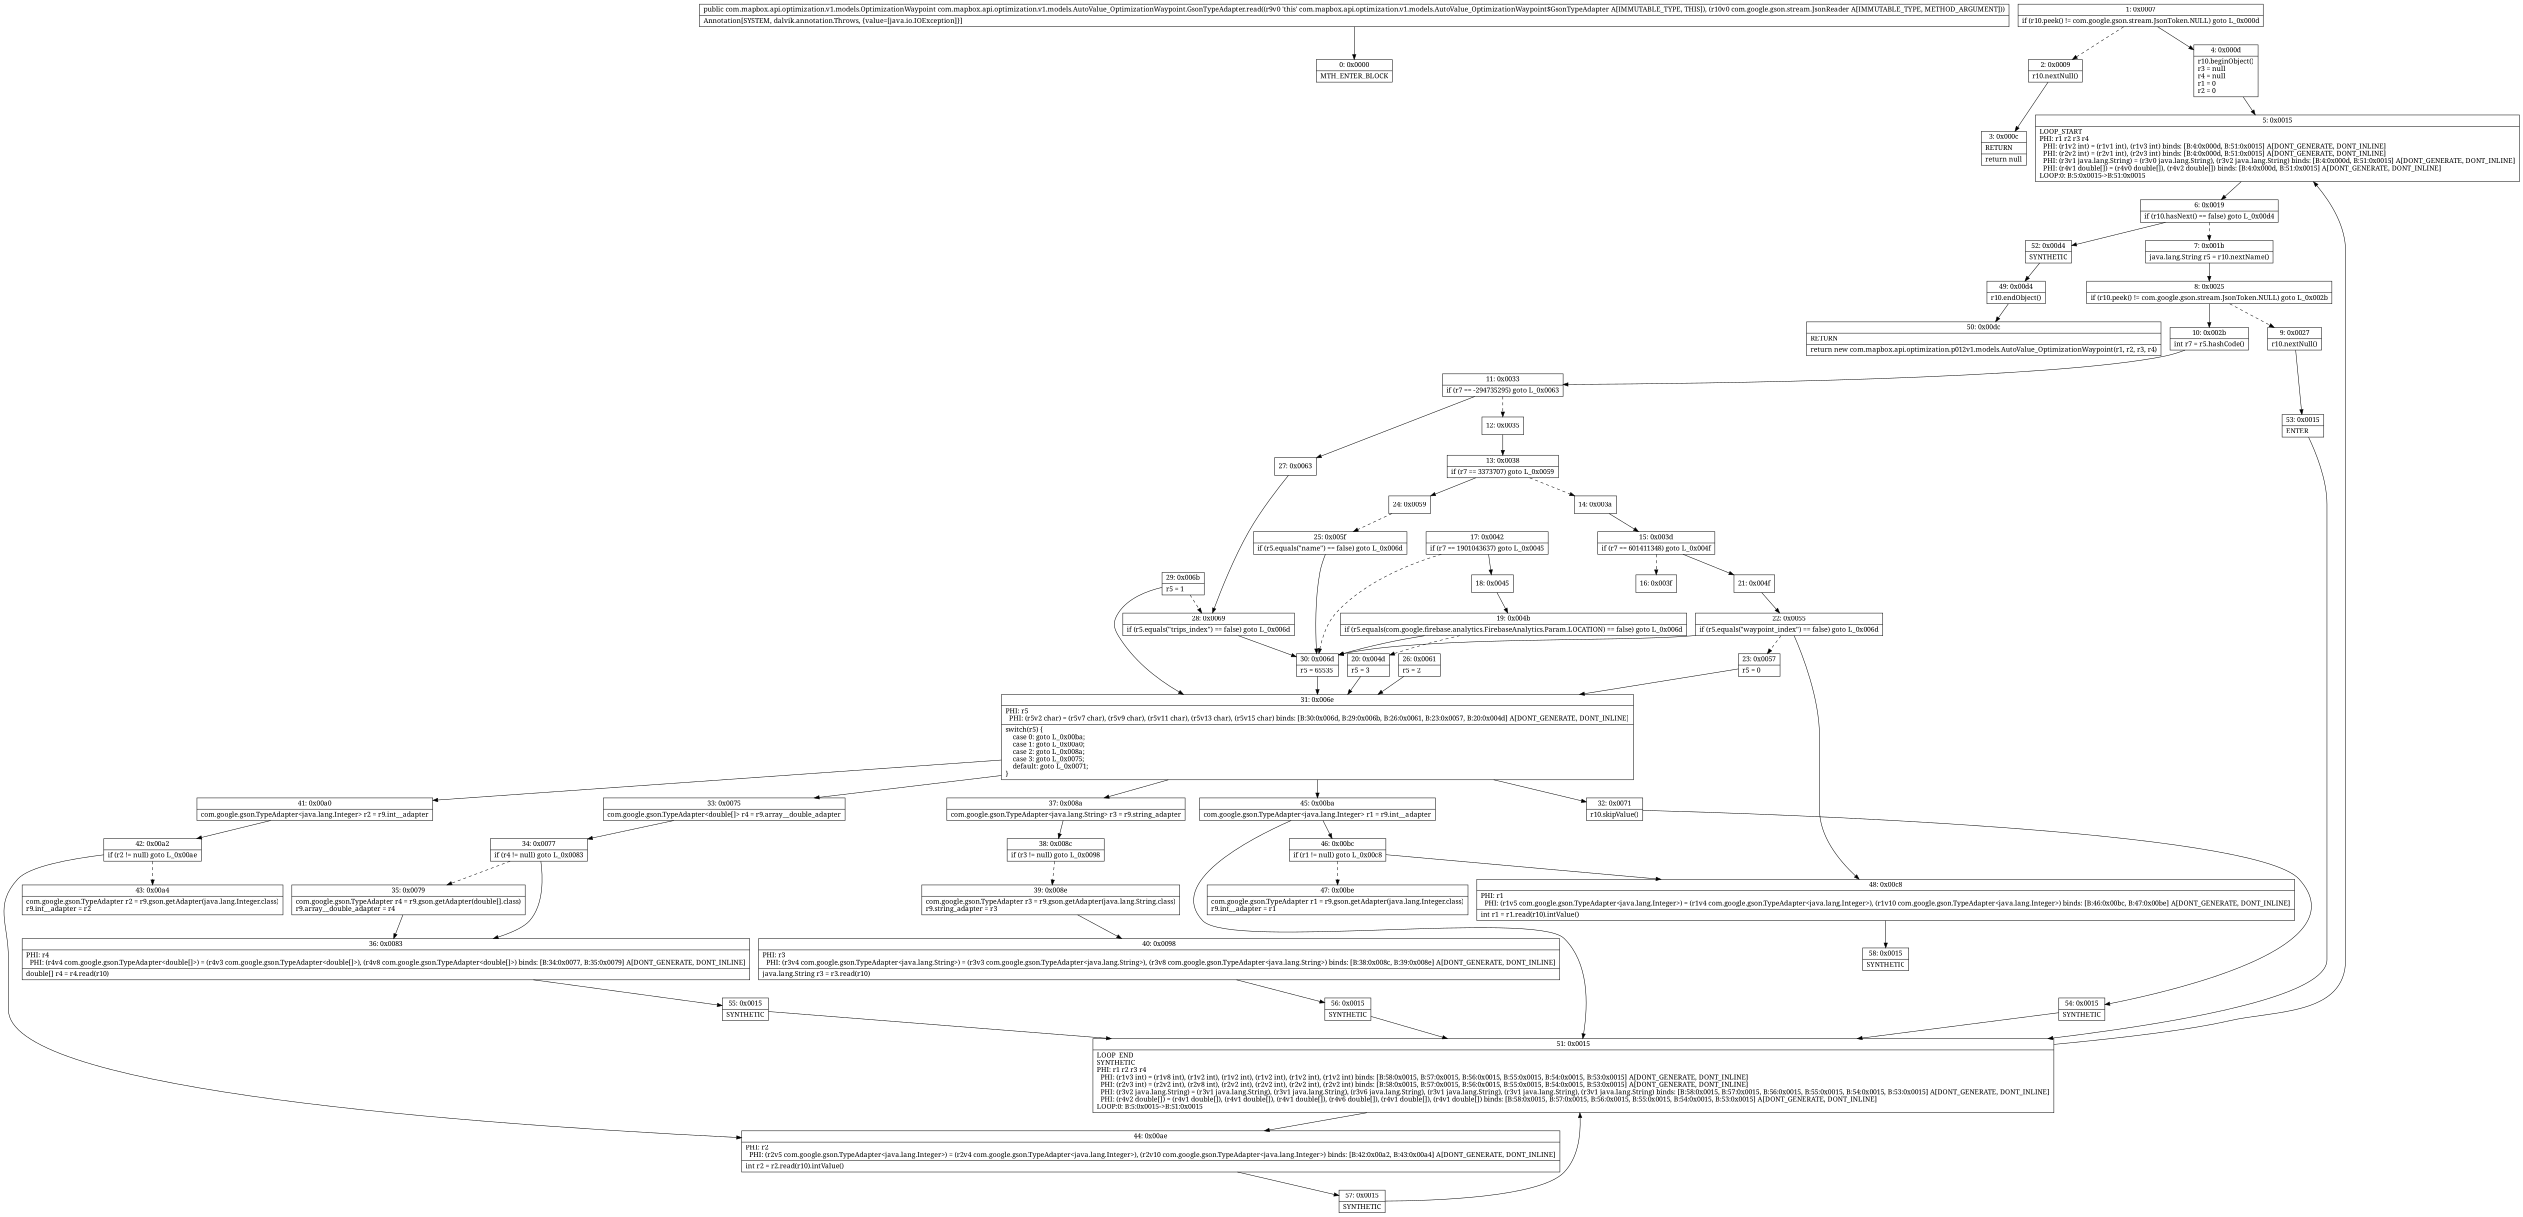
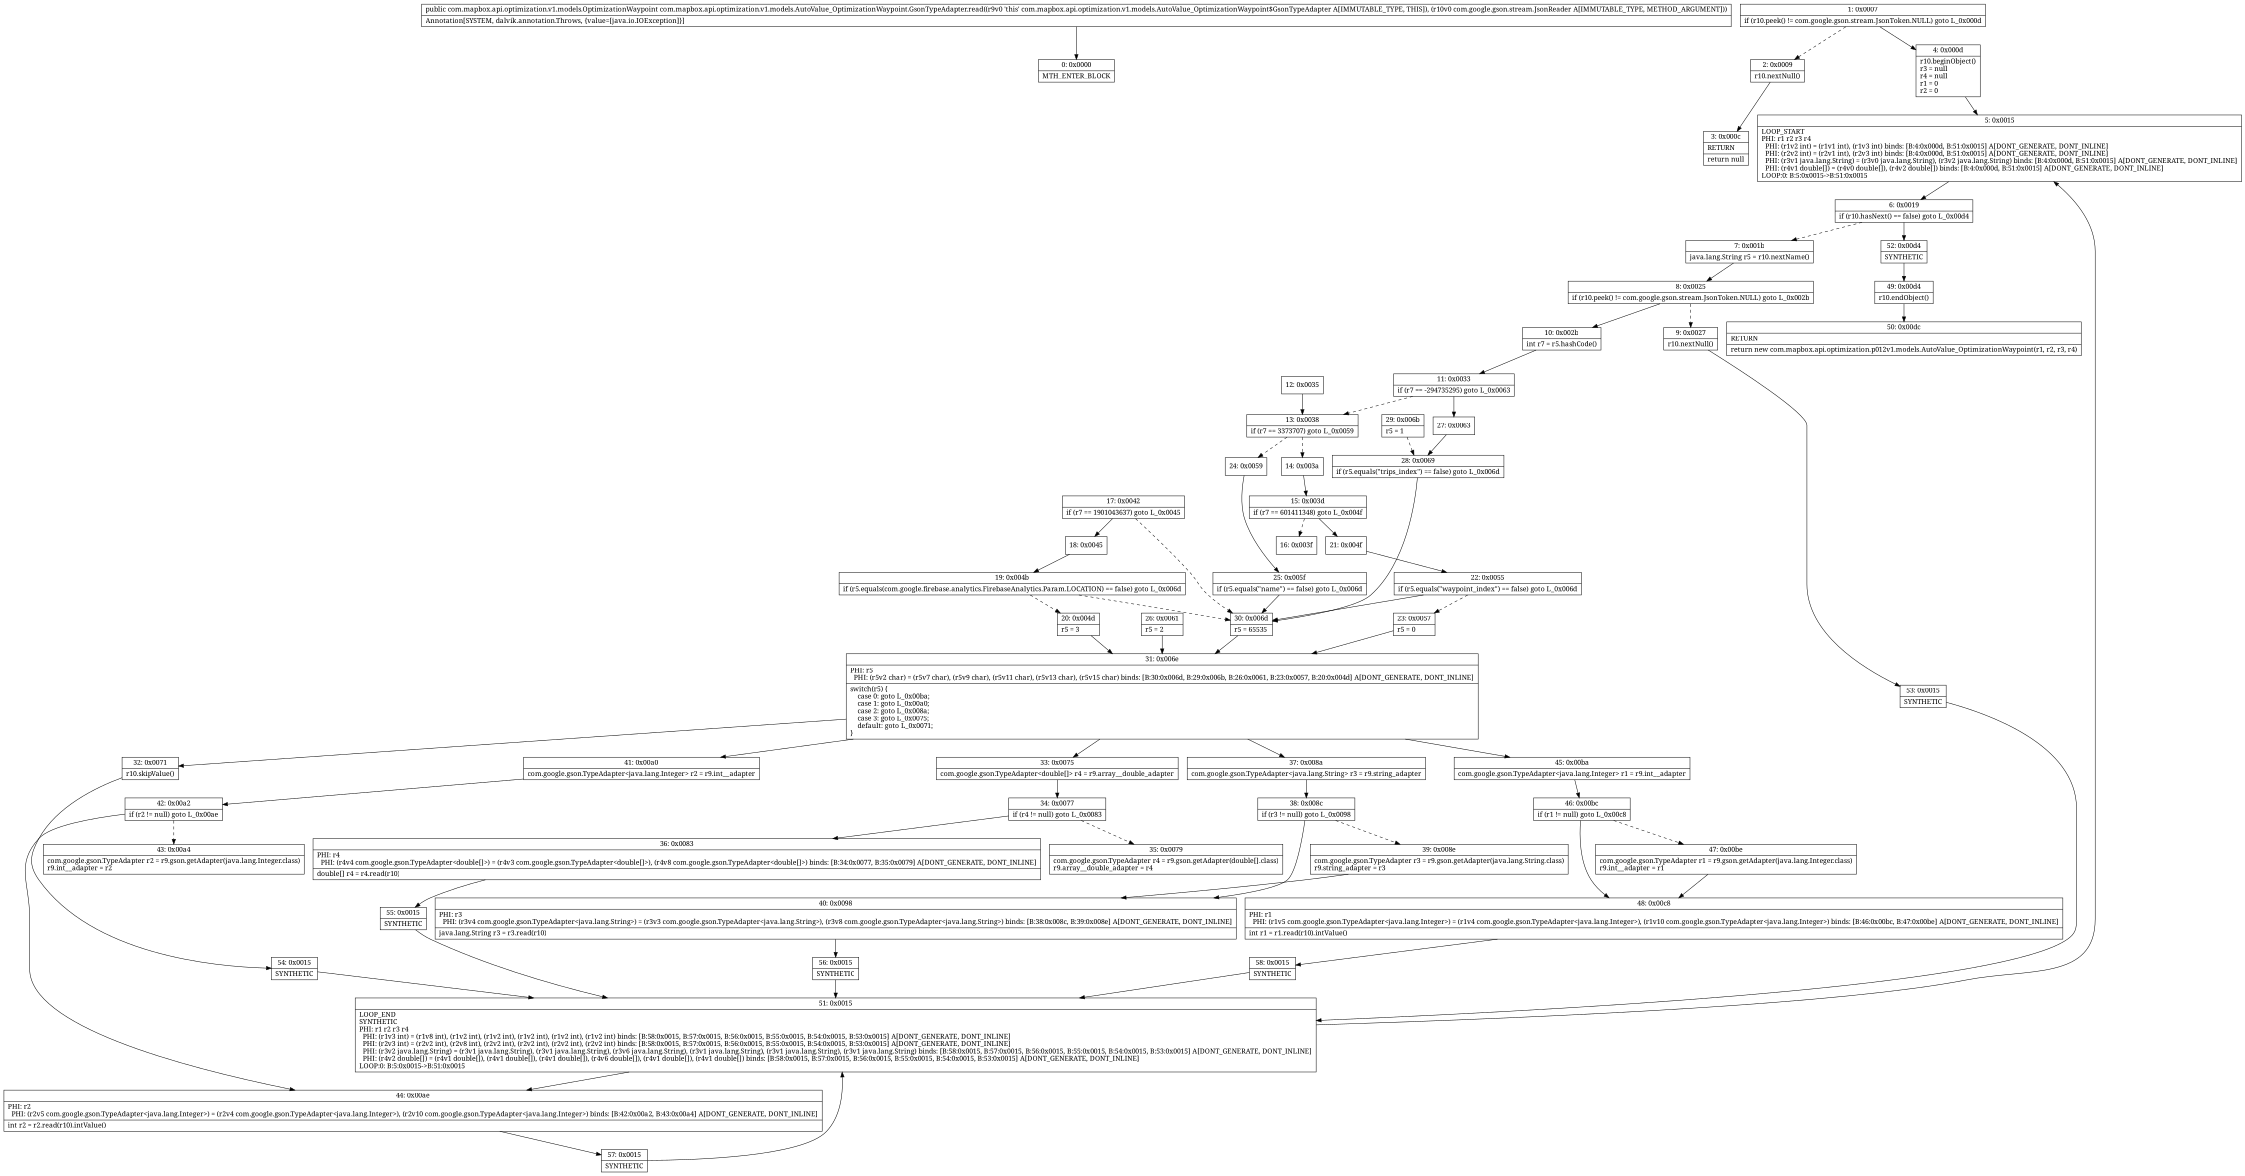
(1503, 404) -> (1381, 405)
(2297, 431) -> (1923, 702)
(1455, 486) -> (1275, 446)
(1375, 522) -> (1247, 526)
(1120, 639) -> none
(1384, 643) -> (1152, 607)
(1820, 759) -> (1695, 885)
none -> (1289, 878)
(399, 924) -> none
(1357, 931) -> (1167, 985)
